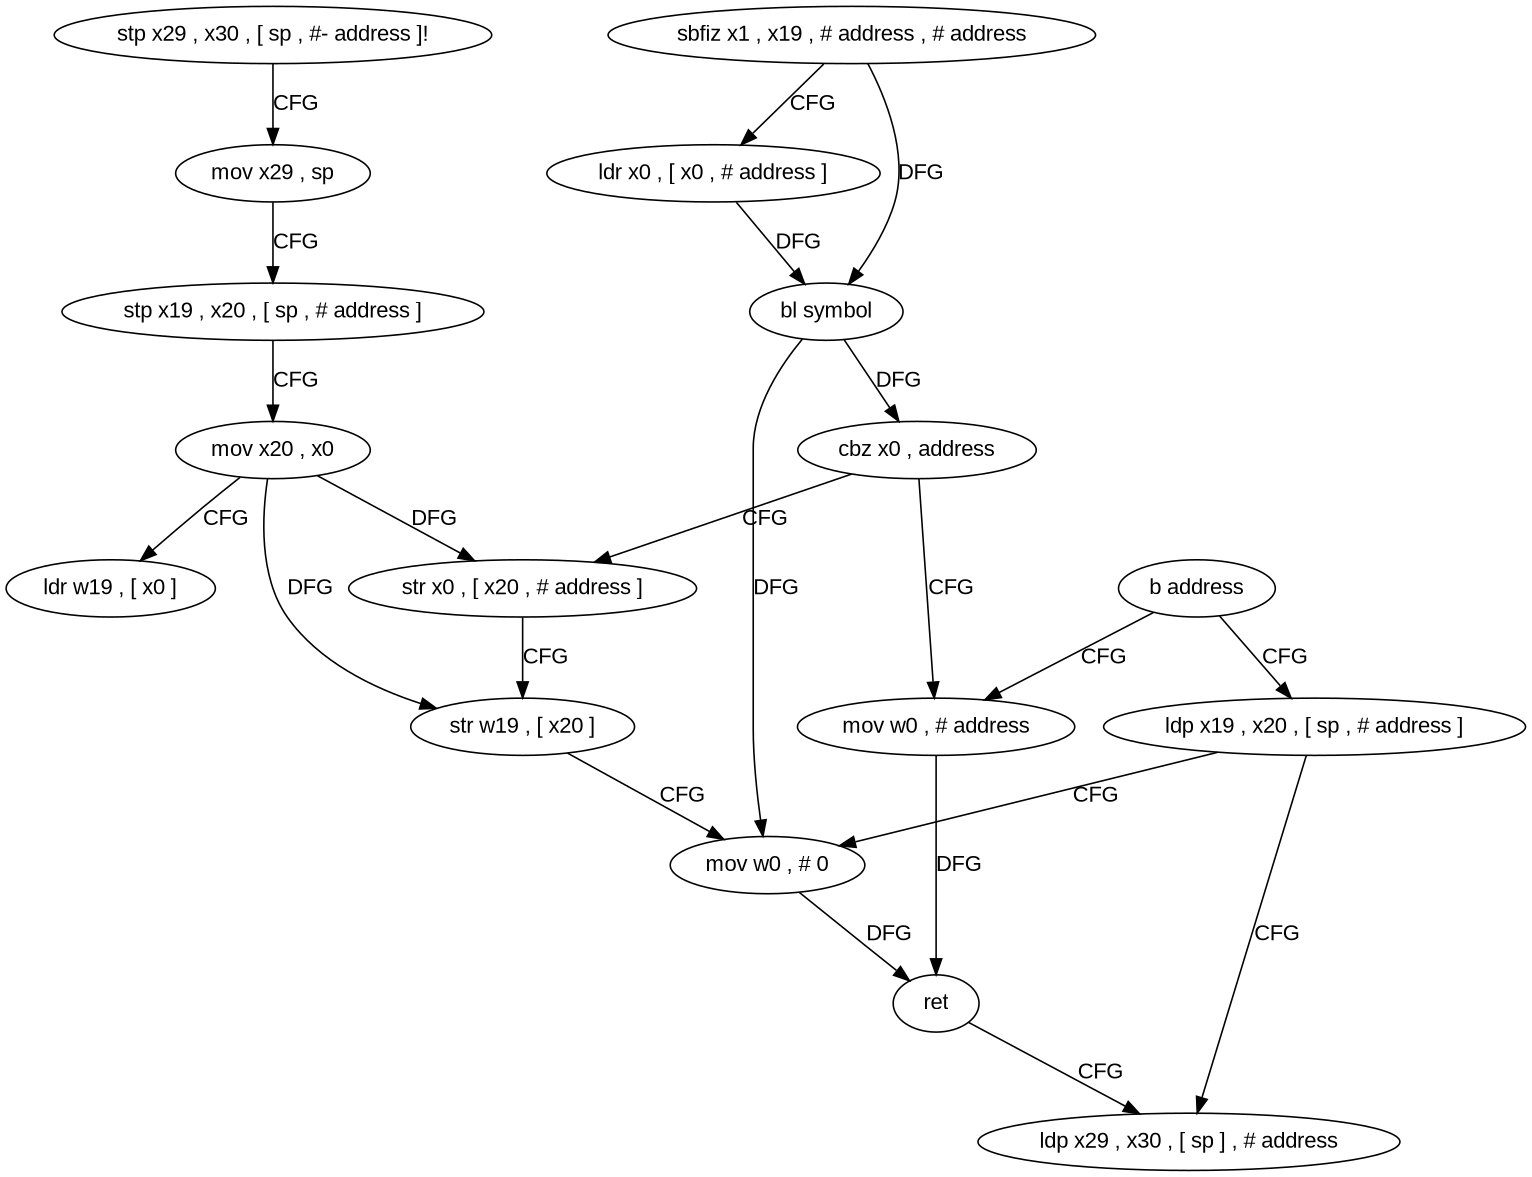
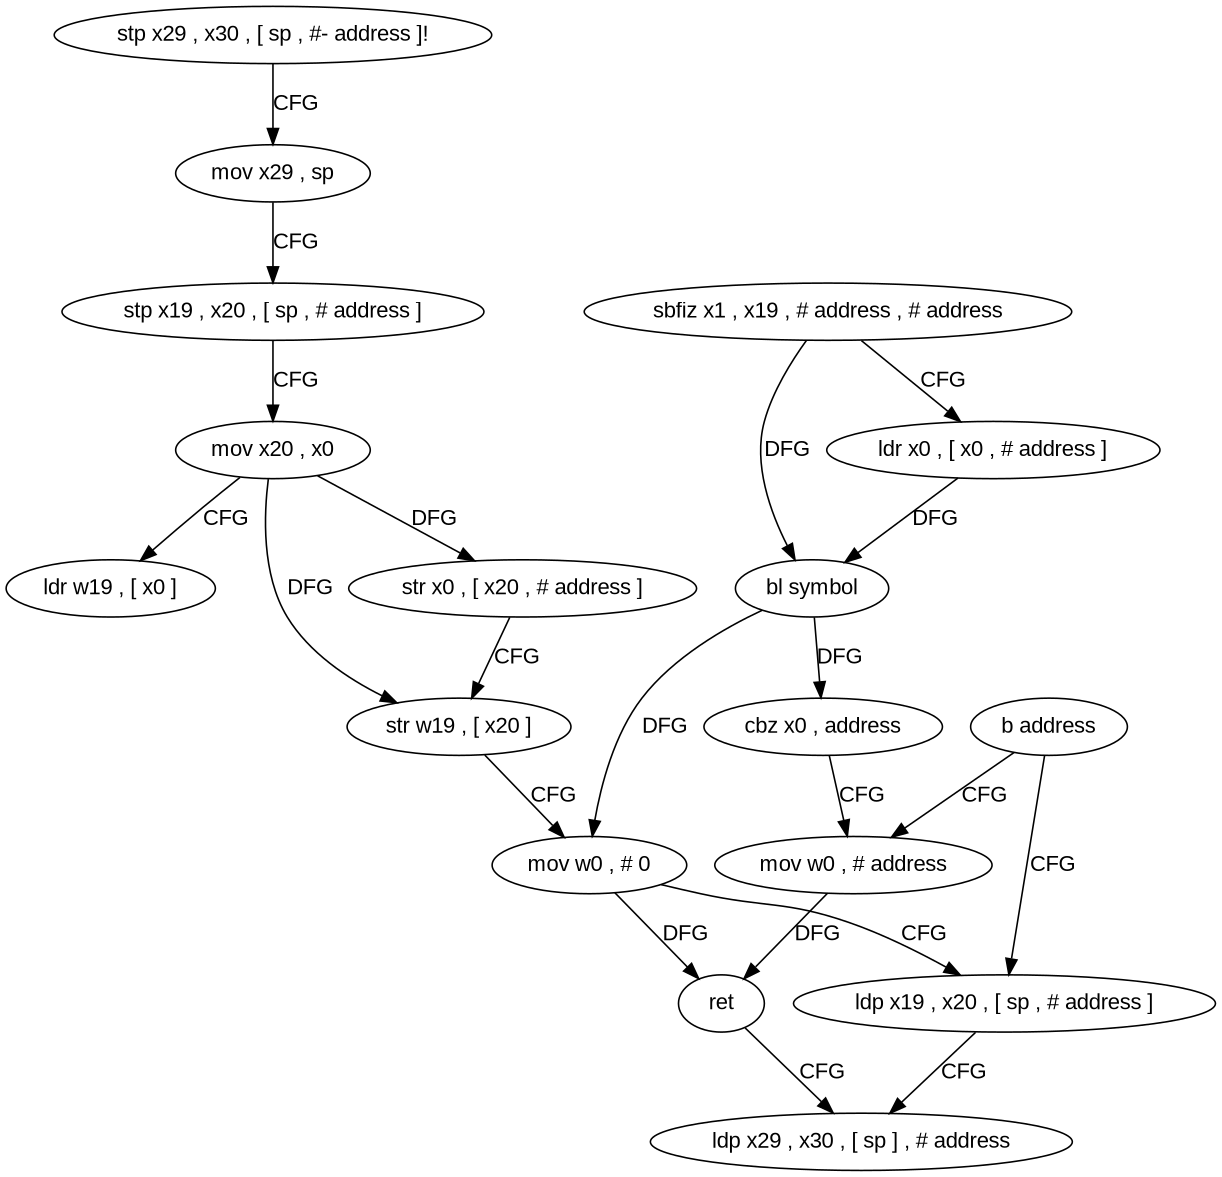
(730, 516) -> none
(1036, 797) -> (793, 908)
